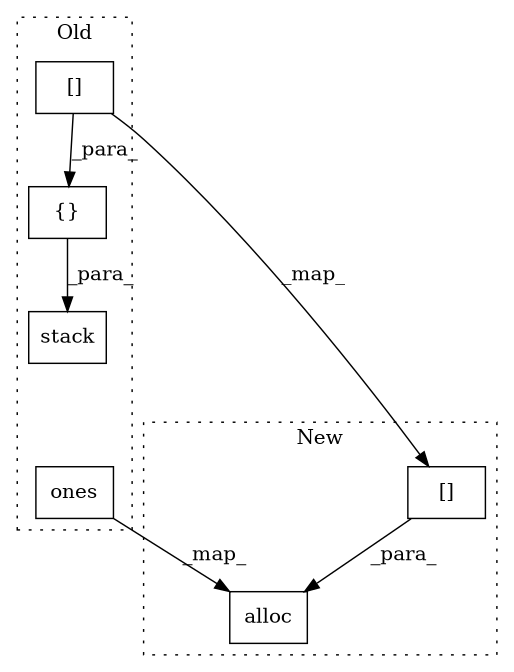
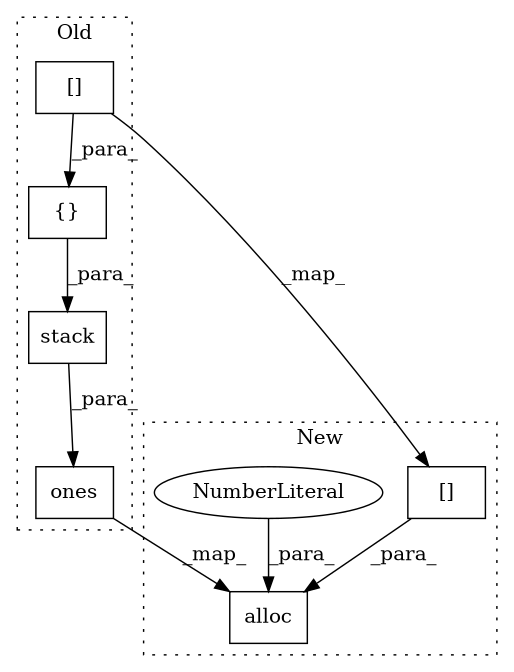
none -> (71, 408)
none -> (269, 493)
